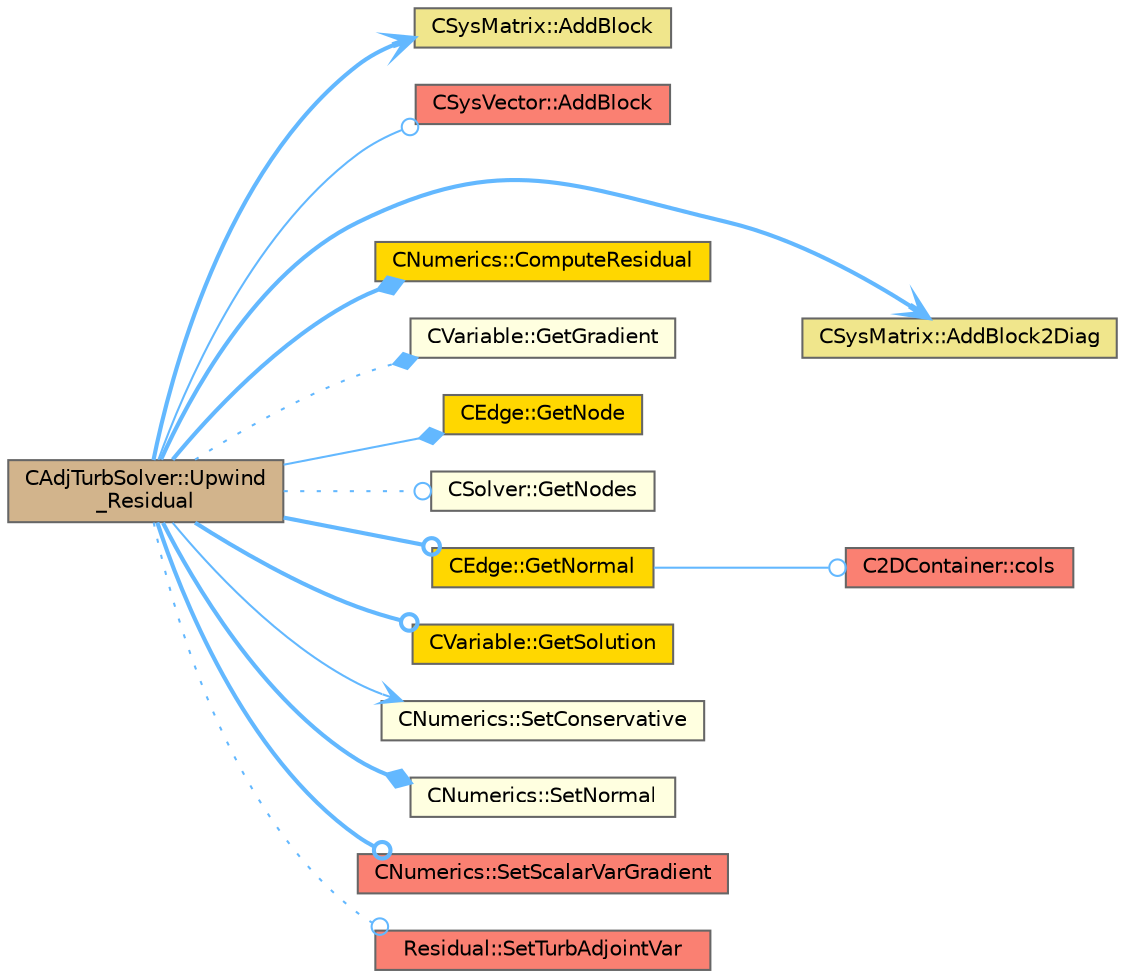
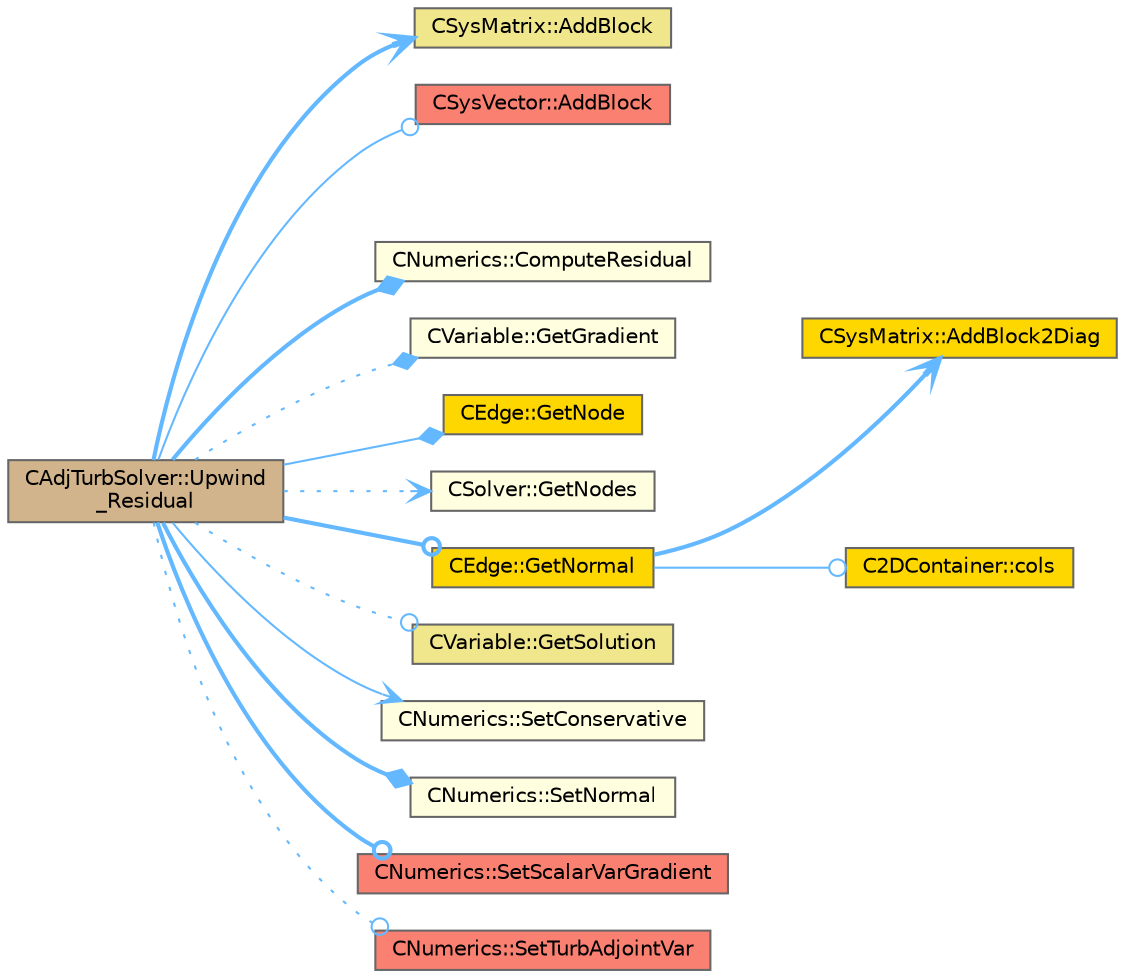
(486, 182) -> (803, 484)
(543, 262) -> (543, 262)
(960, 338) -> (960, 338)
(349, 491) -> (349, 491)
(960, 568) -> (960, 568)
(295, 579) -> (295, 579)
(543, 644) -> (543, 644)
(543, 950) -> (543, 950)
